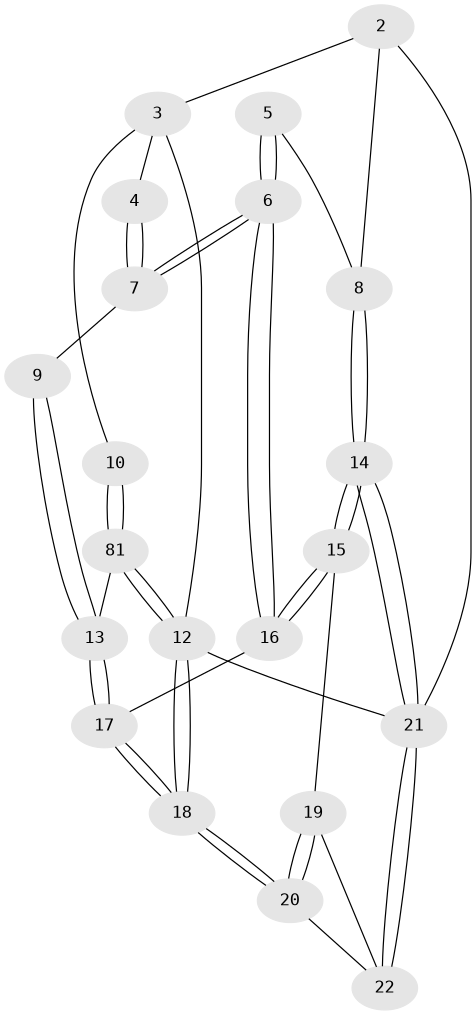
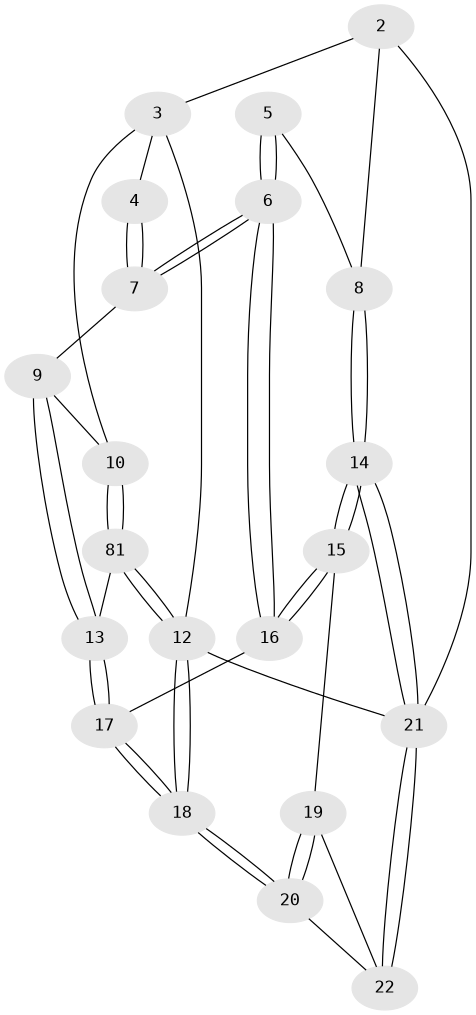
none -> (76, 420)
